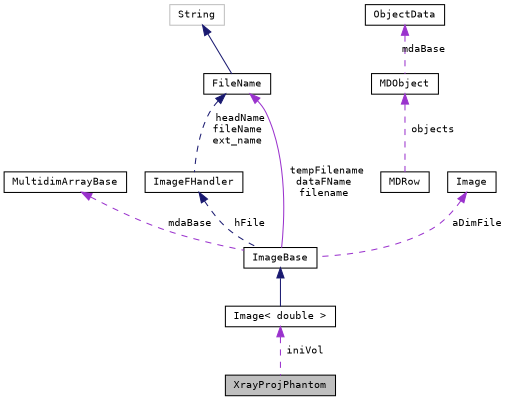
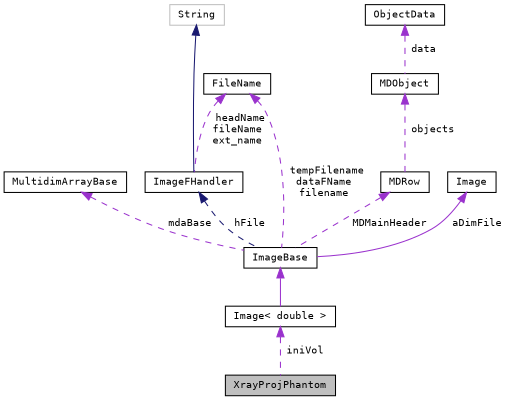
(421, 49) -> (421, 49)
(220, 54) -> (194, 104)
(201, 135) -> (201, 135)
(282, 172) -> (282, 172)
none -> (338, 223)
(396, 244) -> (396, 244)
(280, 292) -> (280, 292)
